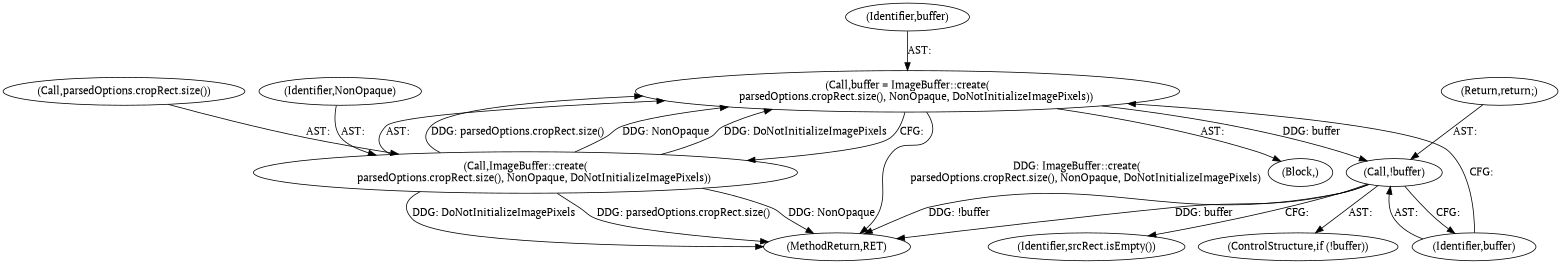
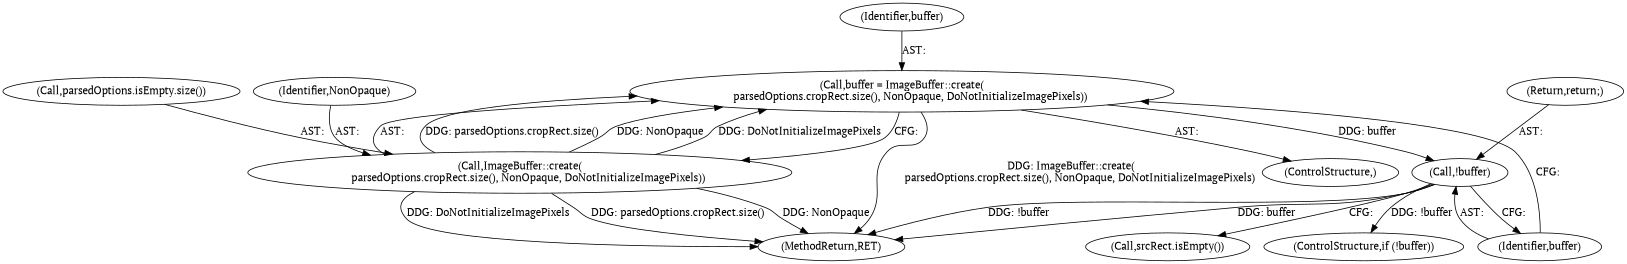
(124, 91) -> (121, 91)
(1300, 173) -> (1330, 173)
(1362, 213) -> (1422, 213)
(1087, 247) -> (1168, 247)
